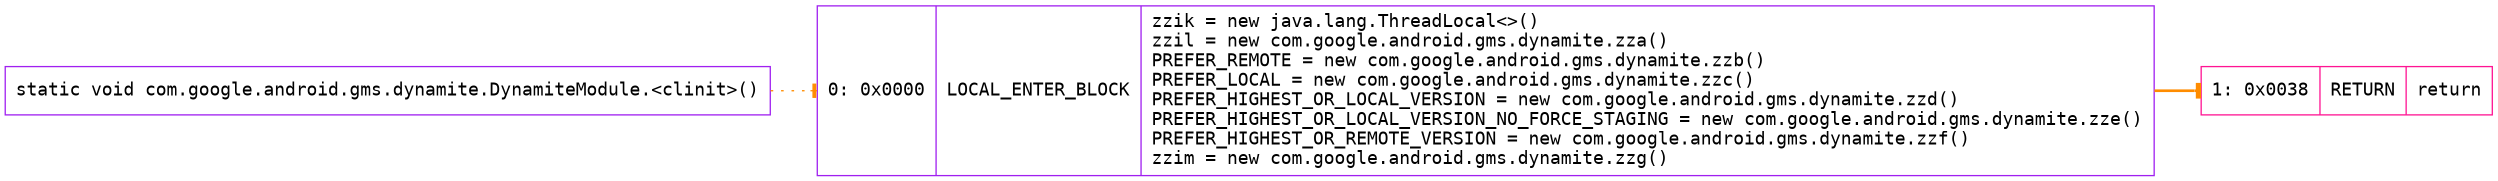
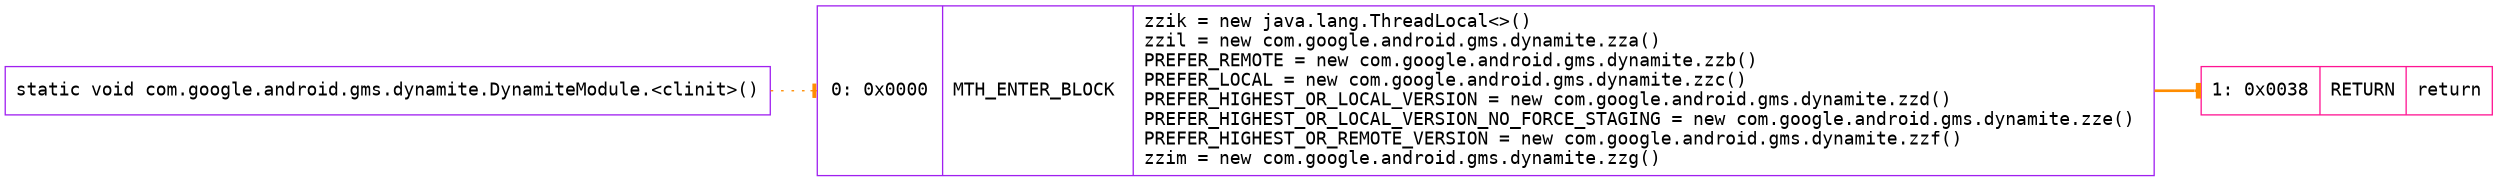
(1039, 90) -> (1034, 90)
